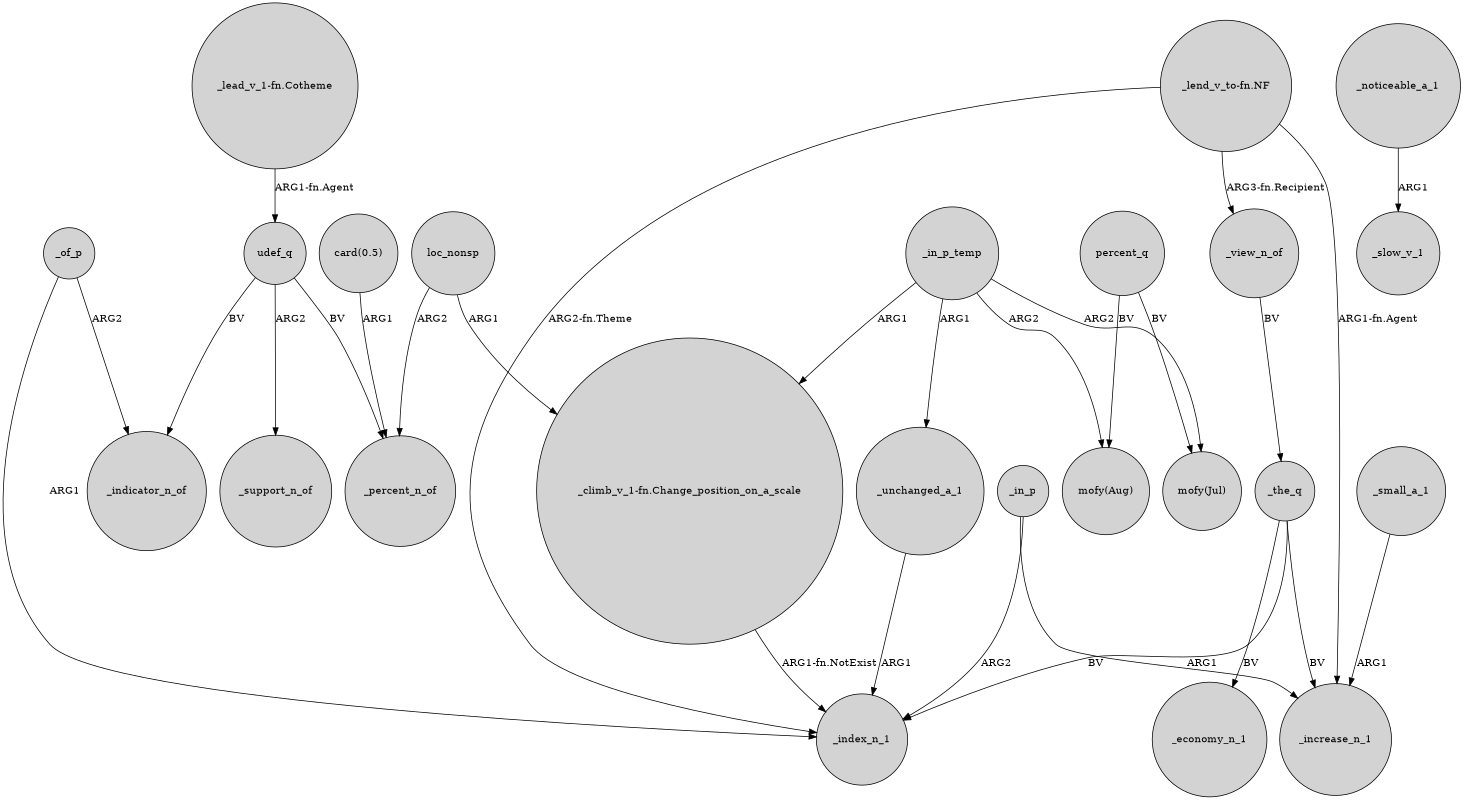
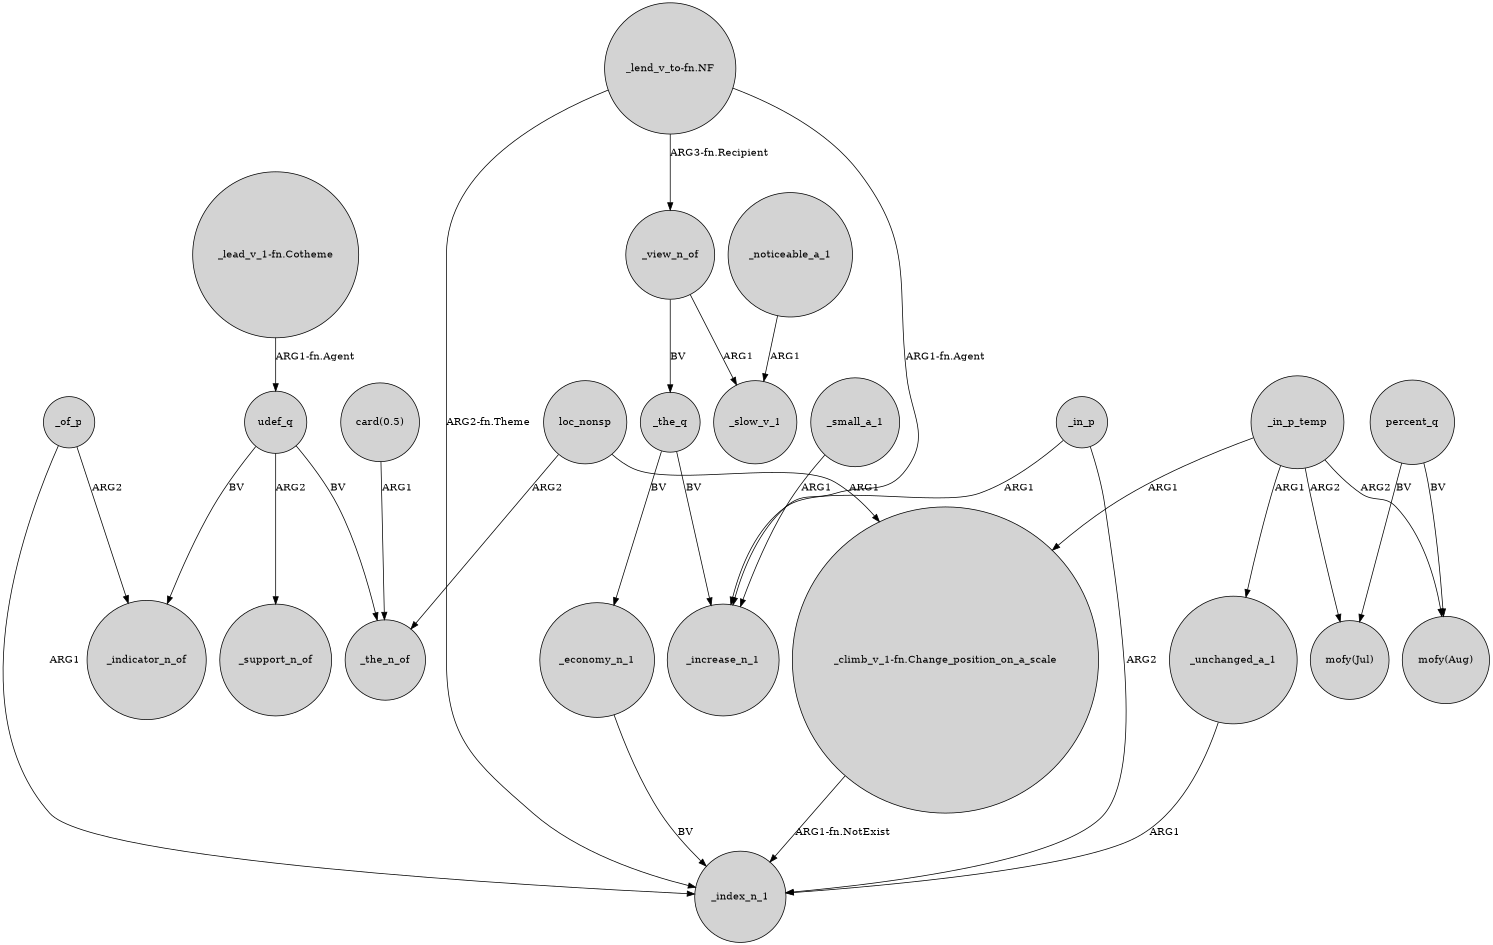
none -> (712, 336)
(400, 491) -> (385, 660)
(1142, 656) -> (649, 793)
